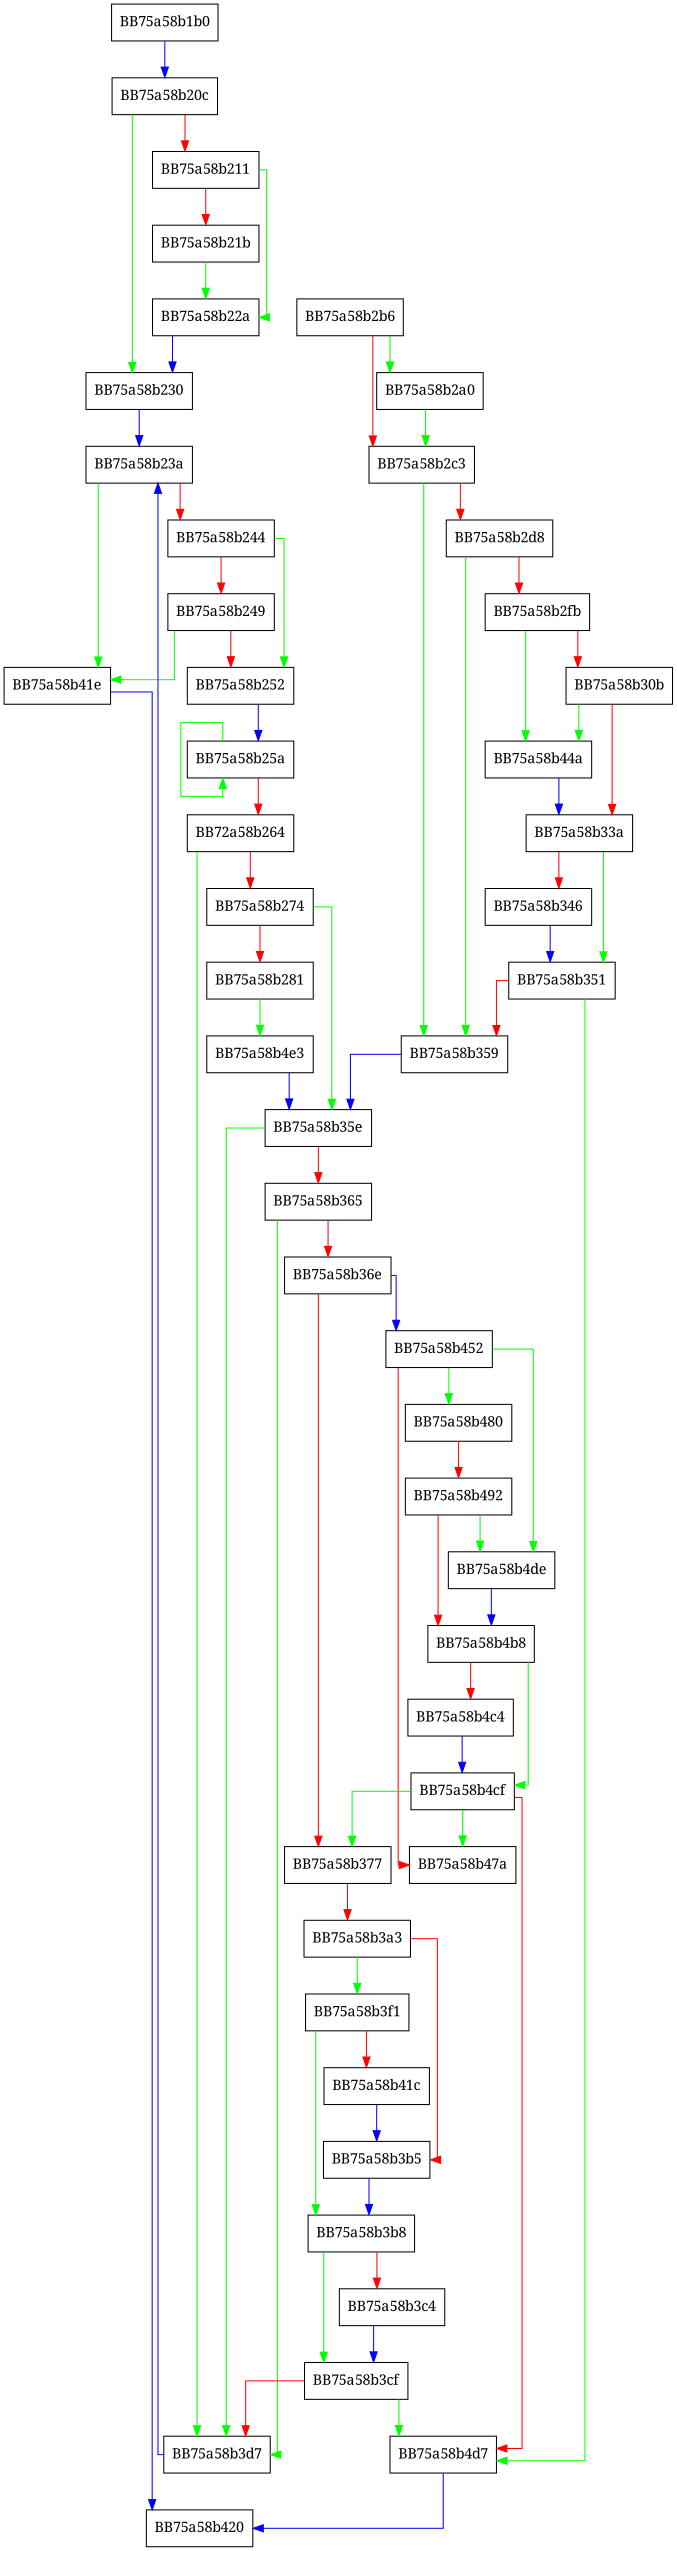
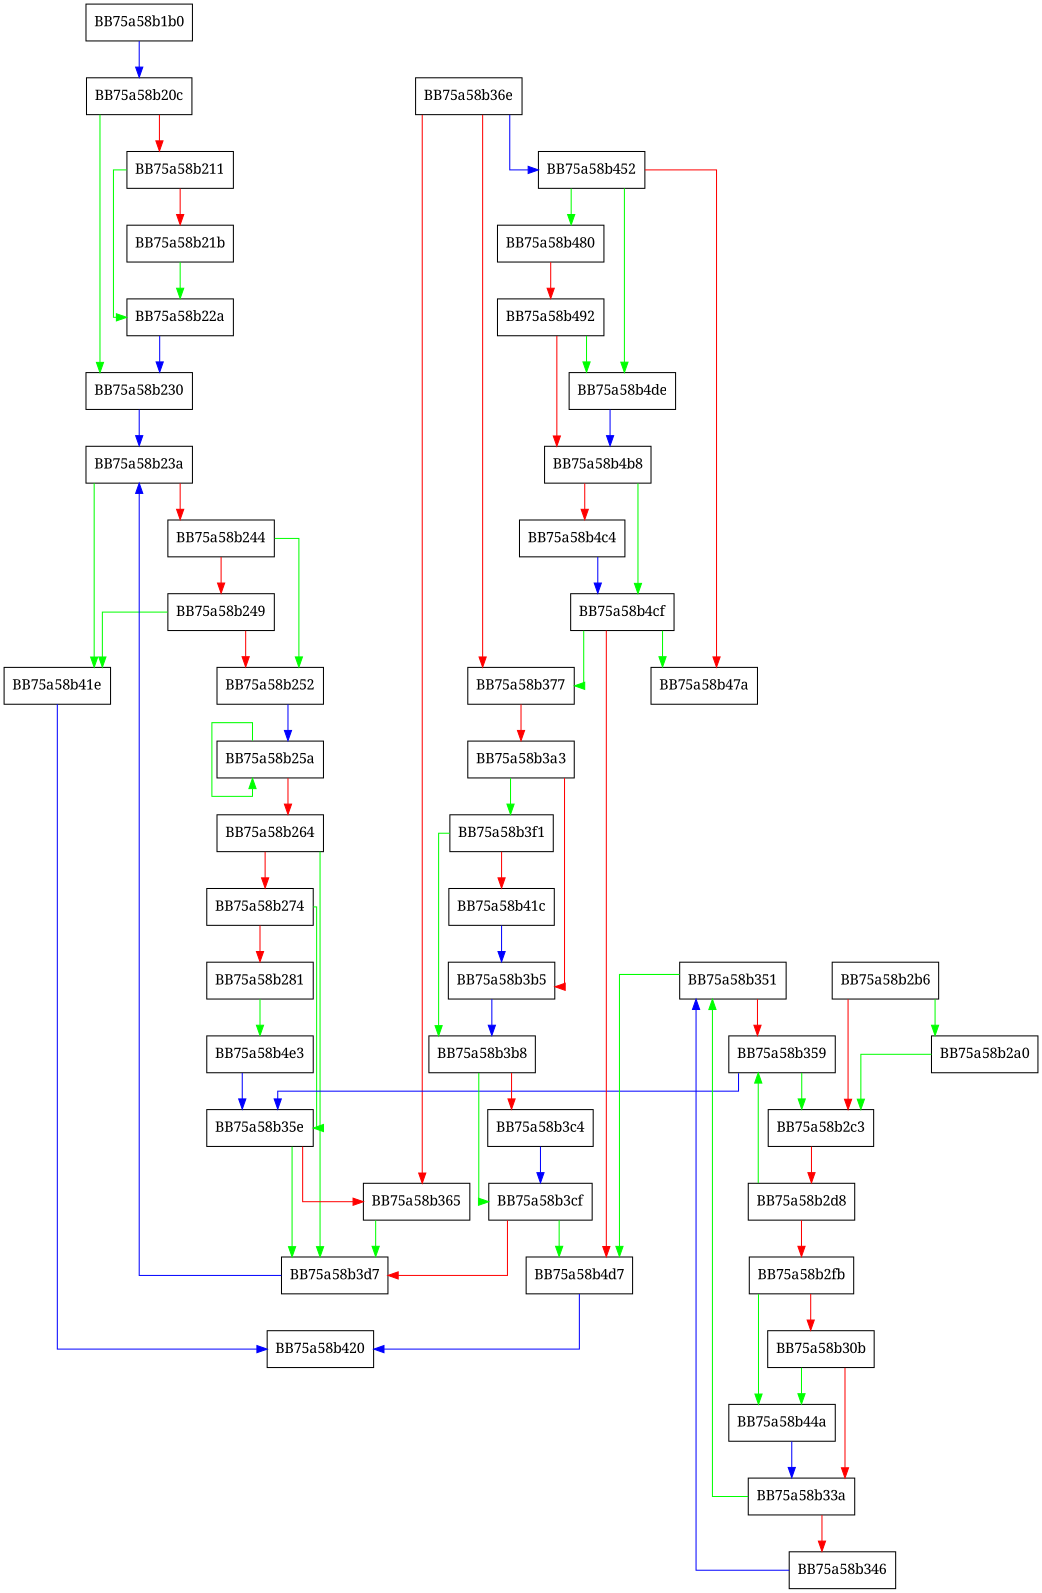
(424, 754) -> (802, 1086)
(241, 833) -> (270, 833)
(328, 1233) -> (422, 644)
